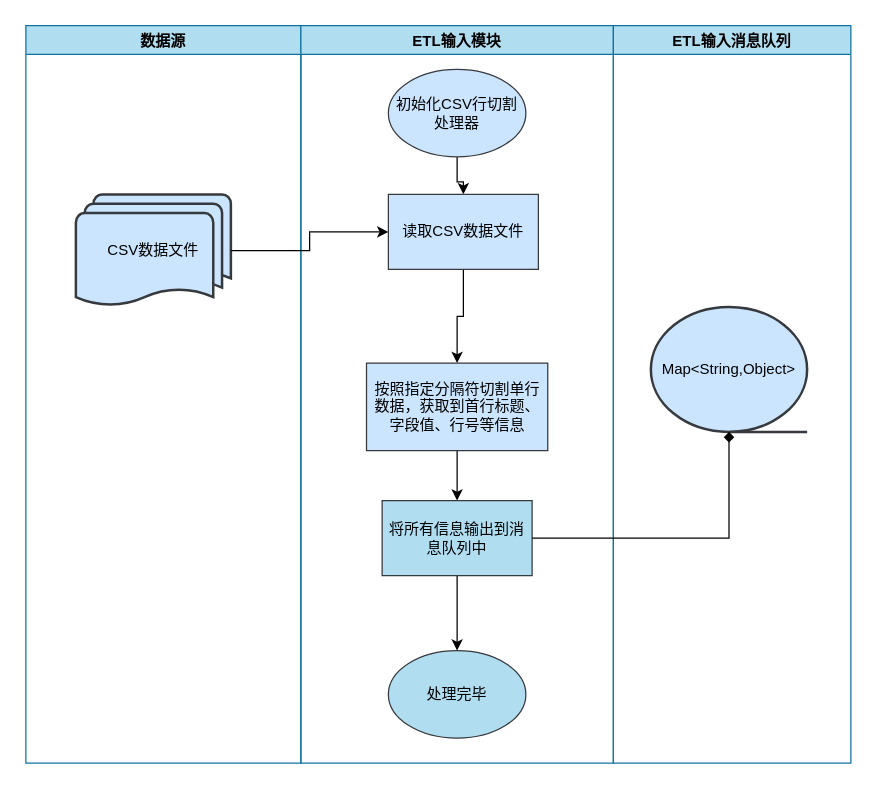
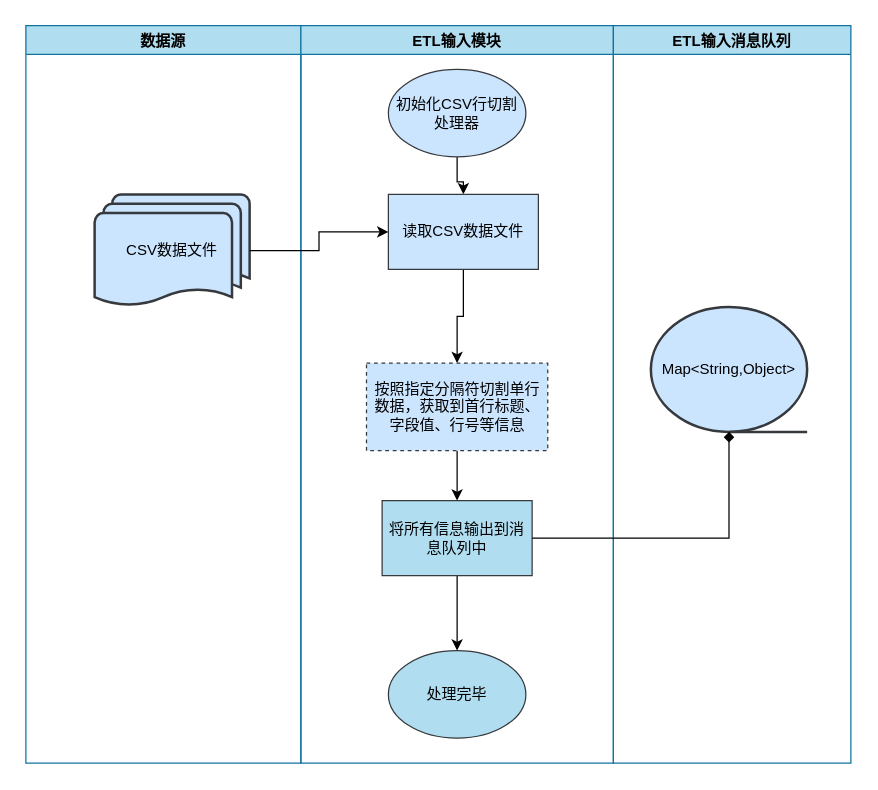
(153, 251) -> (172, 251)
(457, 407) -> (457, 407)
